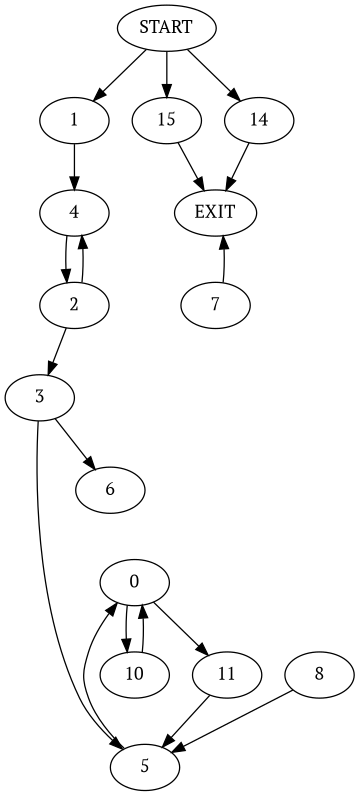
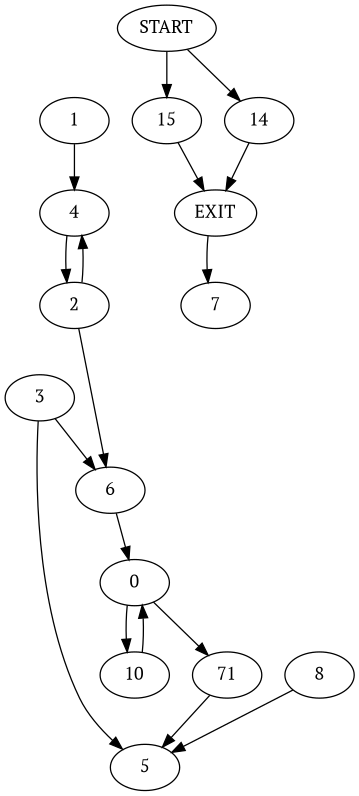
(125, 71) -> none
(224, 266) -> (207, 253)
(60, 345) -> (91, 391)
(227, 675) -> (227, 675)
(85, 684) -> (121, 530)
